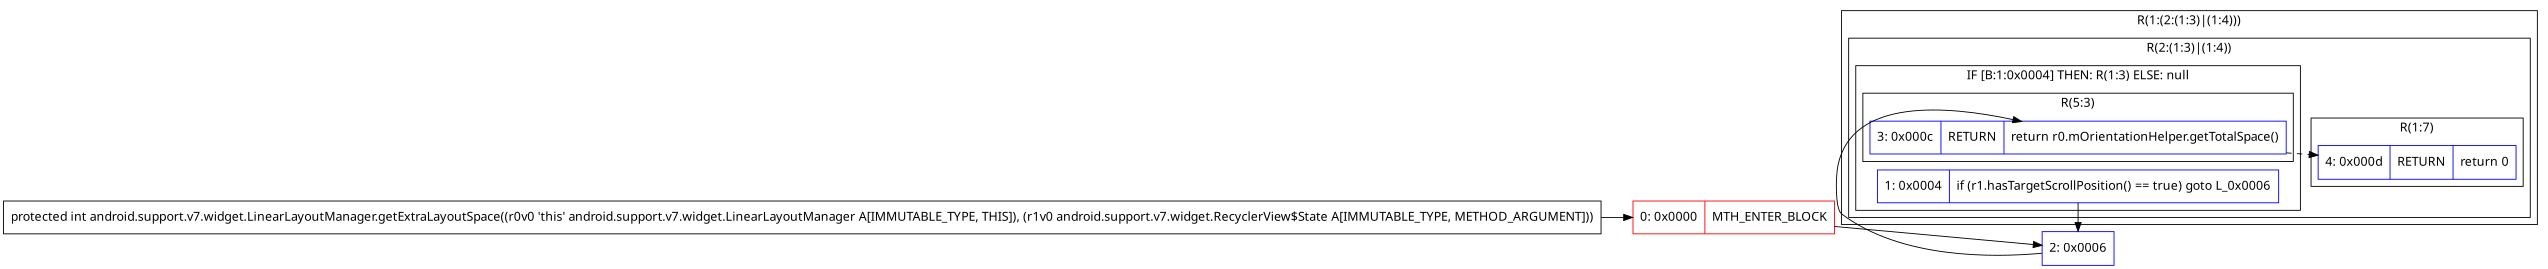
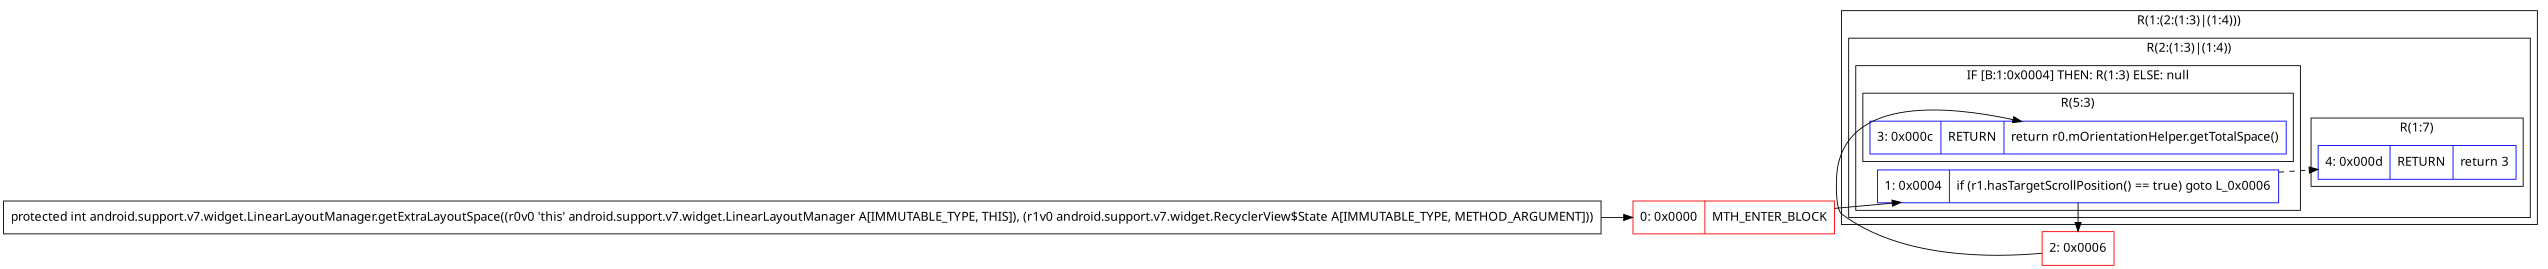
(2298, 154) -> (2294, 171)
(2485, 162) -> (2485, 162)
(1934, 236) -> (1872, 205)
(2078, 248) -> (2078, 248)
